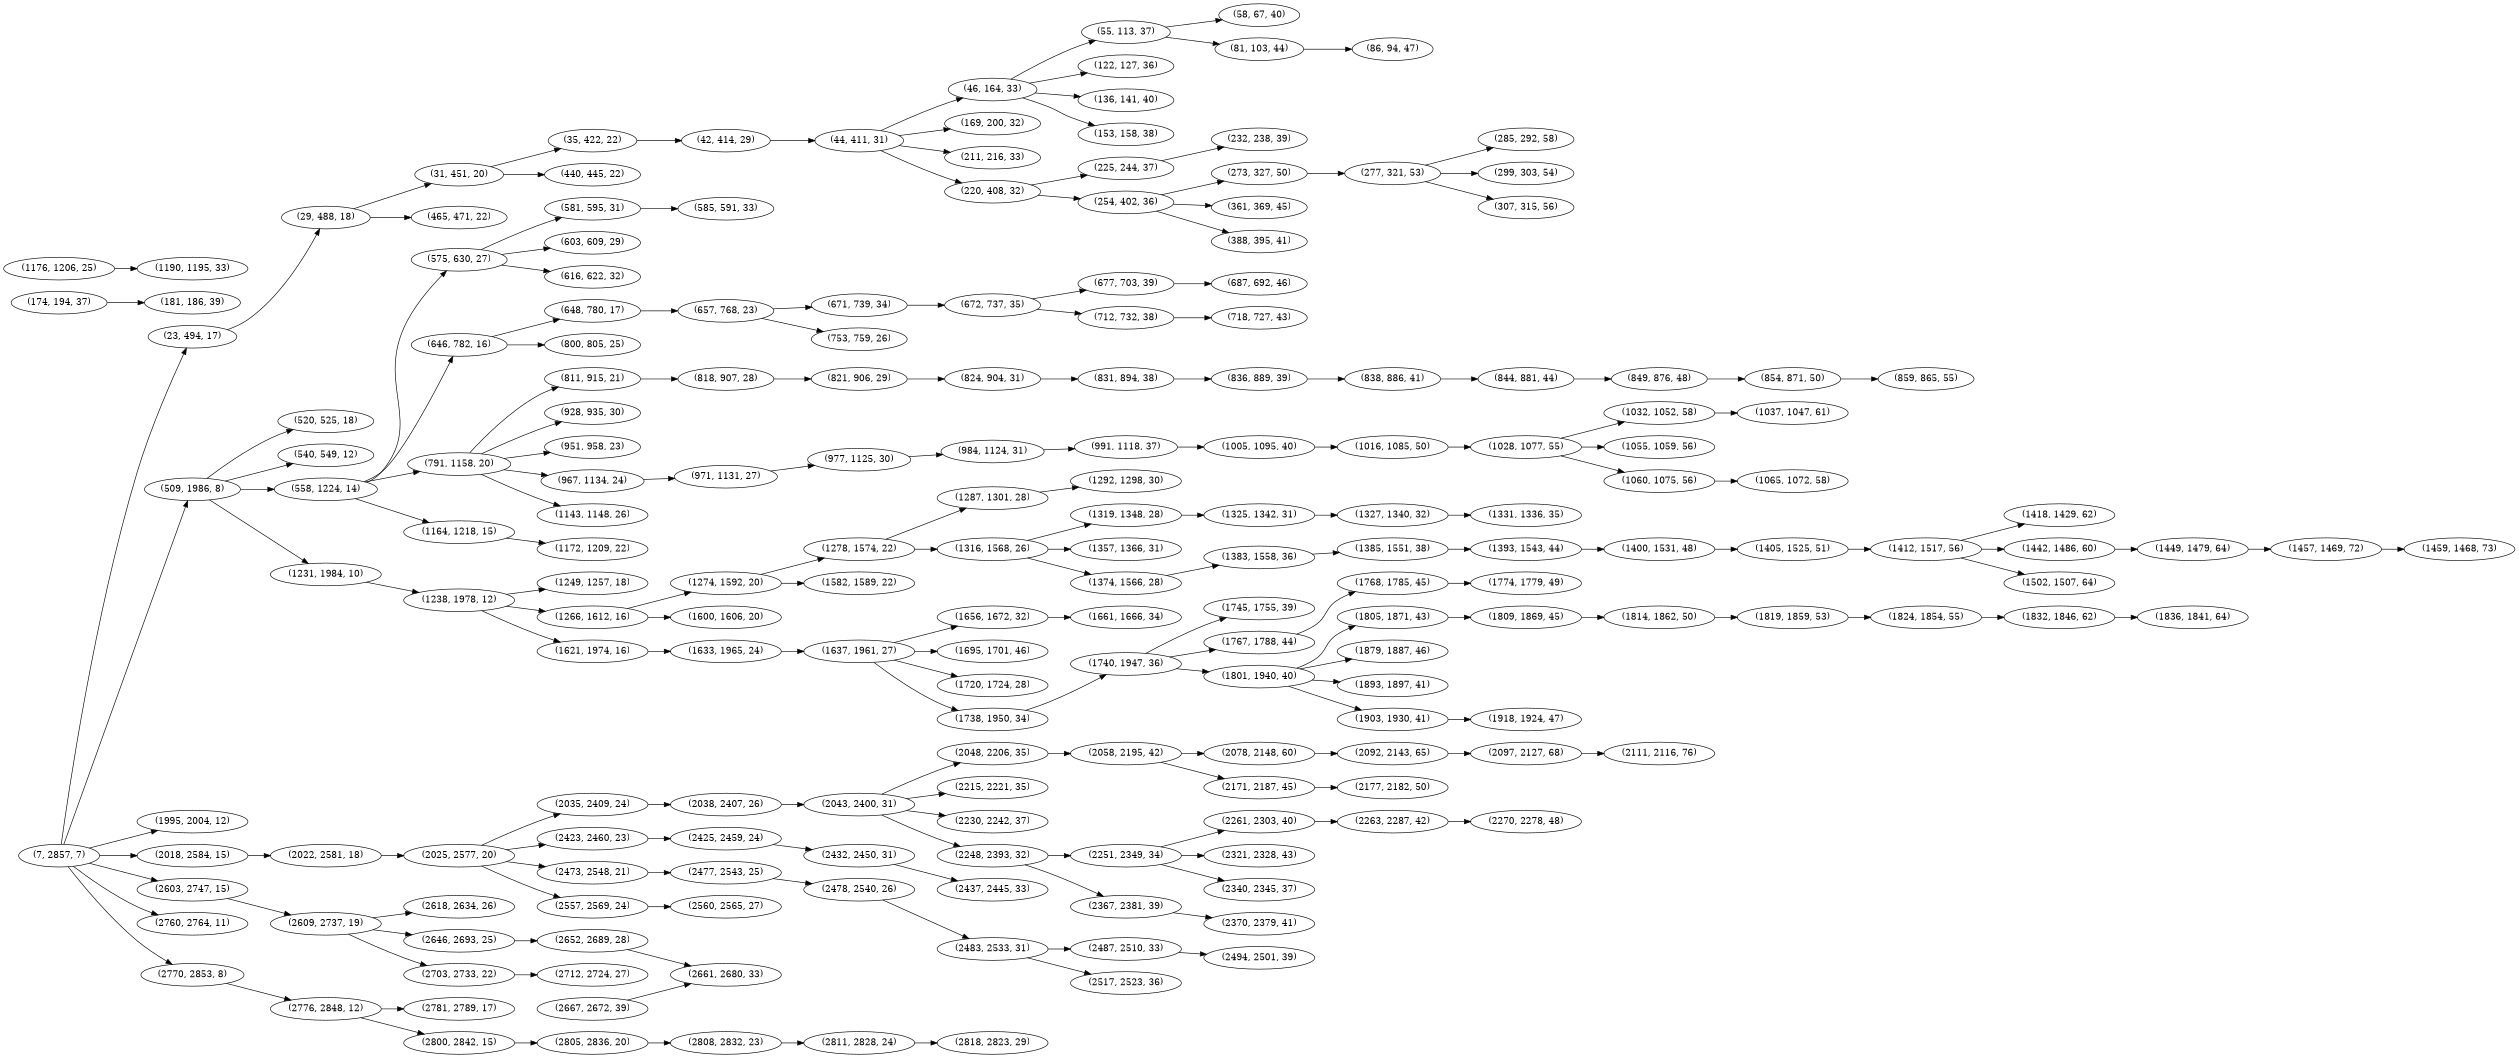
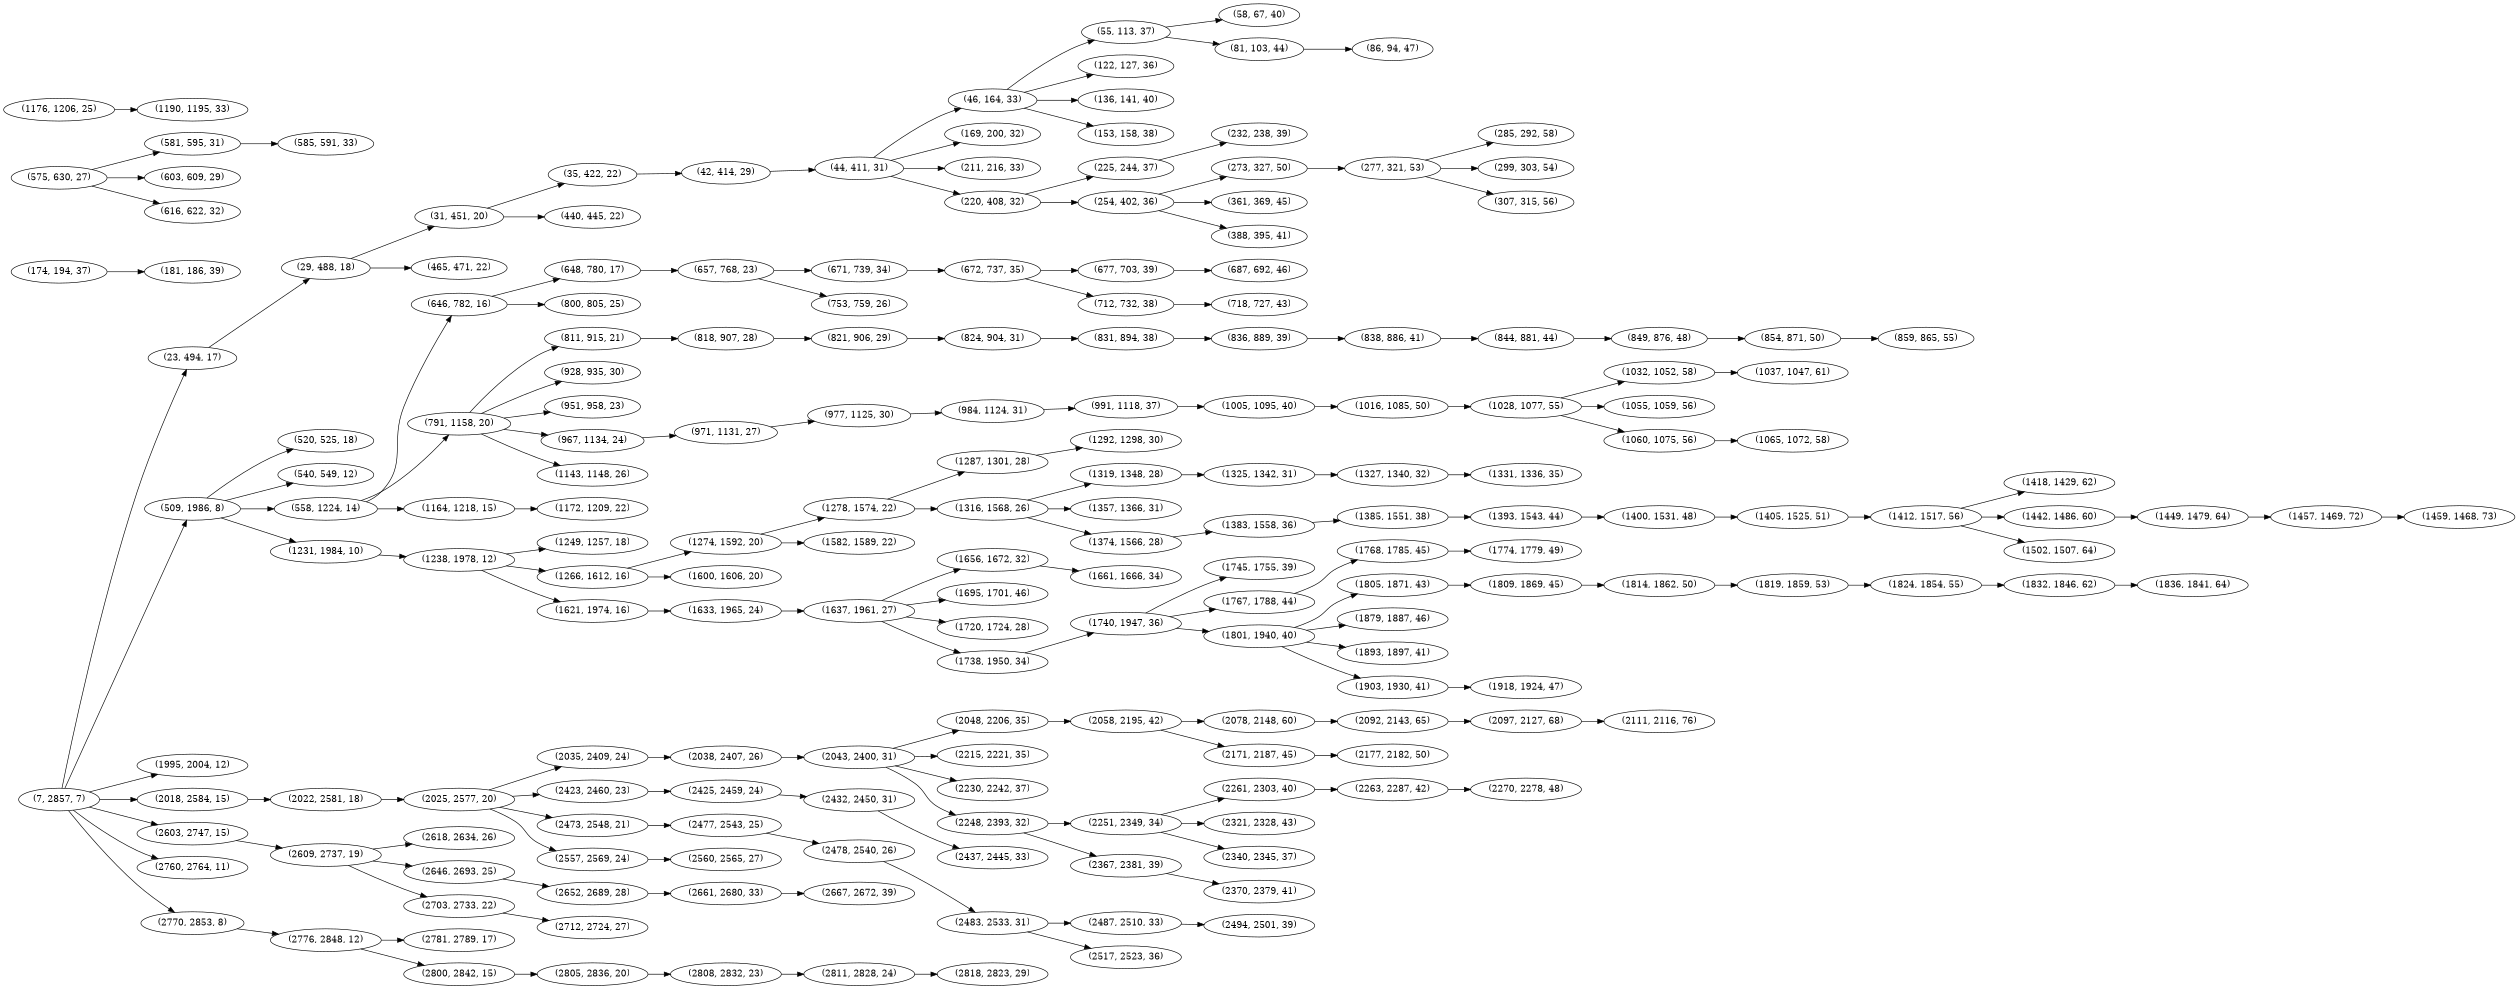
(396, 378) -> none
(656, 993) -> (789, 893)
